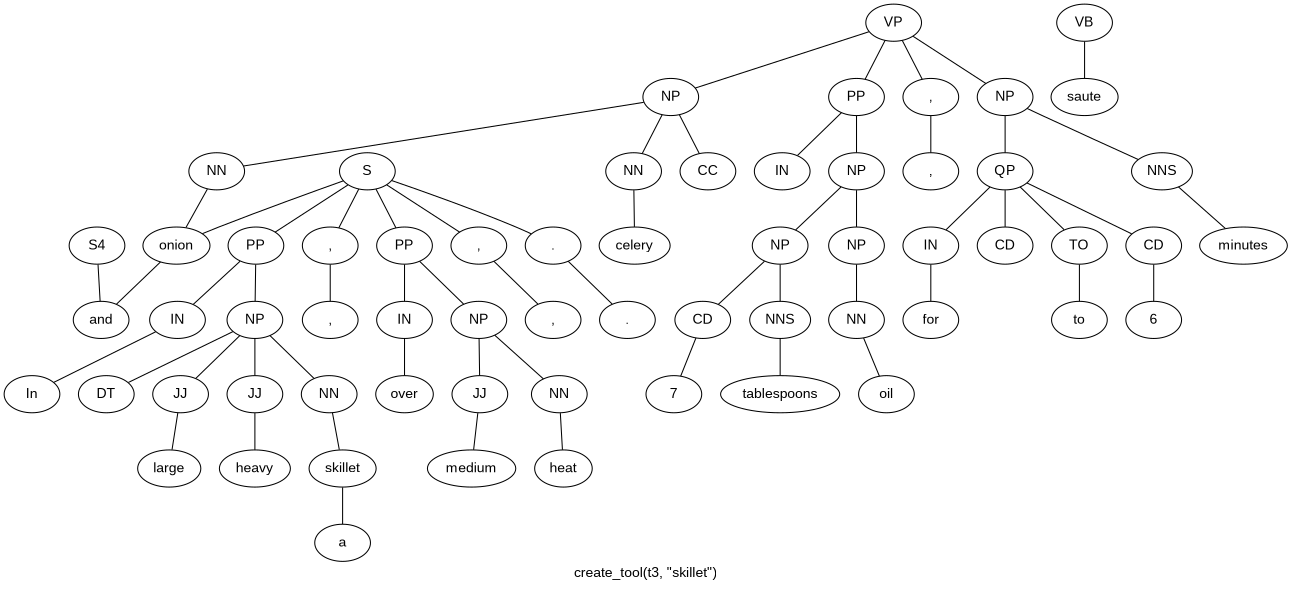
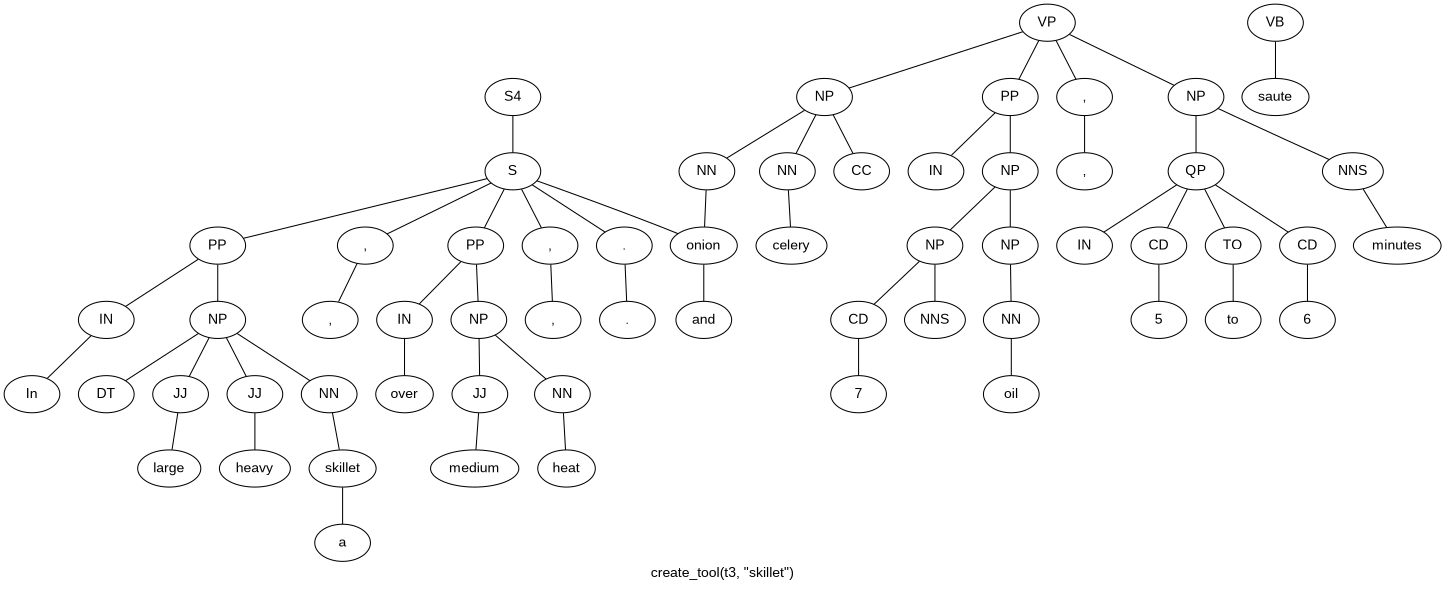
(99, 283) -> (513, 134)
(931, 320) -> none
none -> (1159, 320)
(780, 394) -> none
